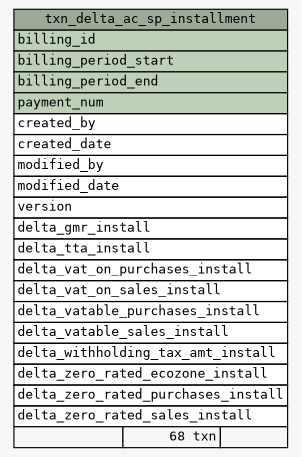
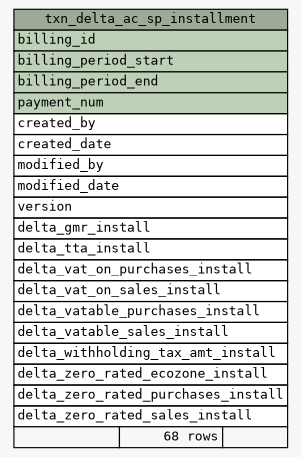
(193, 437) -> (191, 437)
